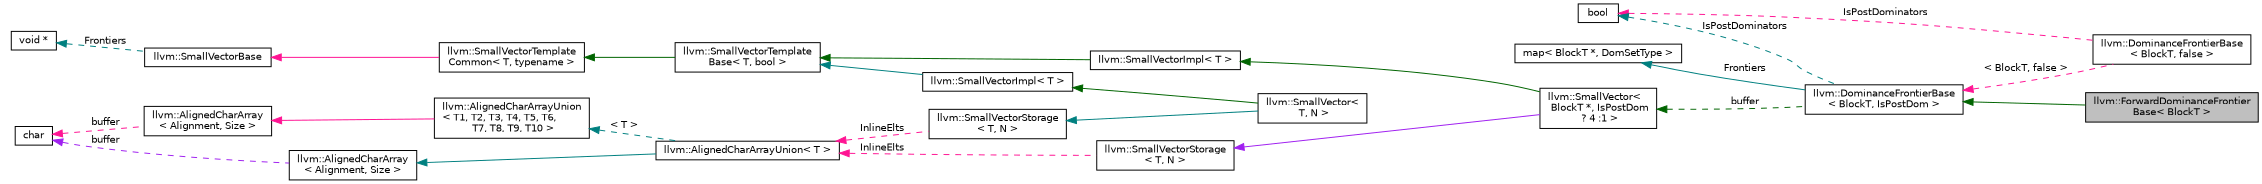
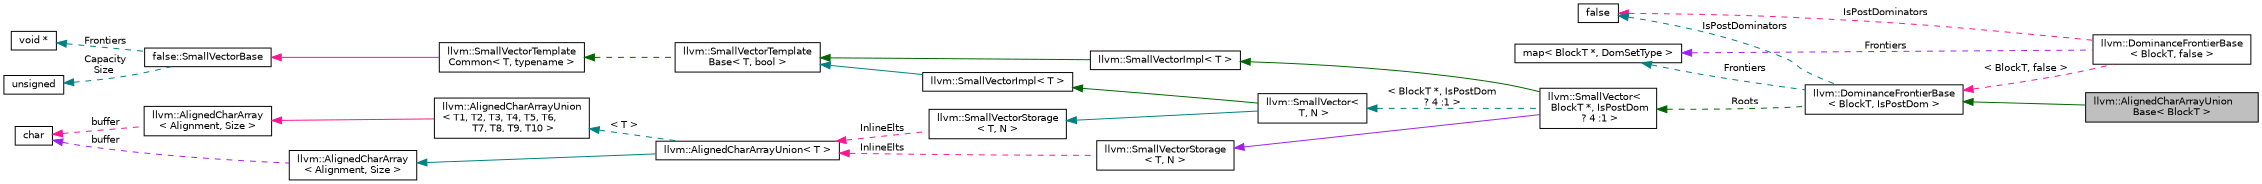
(1598, 13) -> (1598, 13)
none -> (1892, 51)
(208, 57) -> (208, 57)
(635, 57) -> (635, 57)
(1728, 79) -> (1728, 79)
none -> (34, 85)
(1743, 102) -> (1743, 102)
(2172, 107) -> (2172, 107)
none -> (1458, 108)
